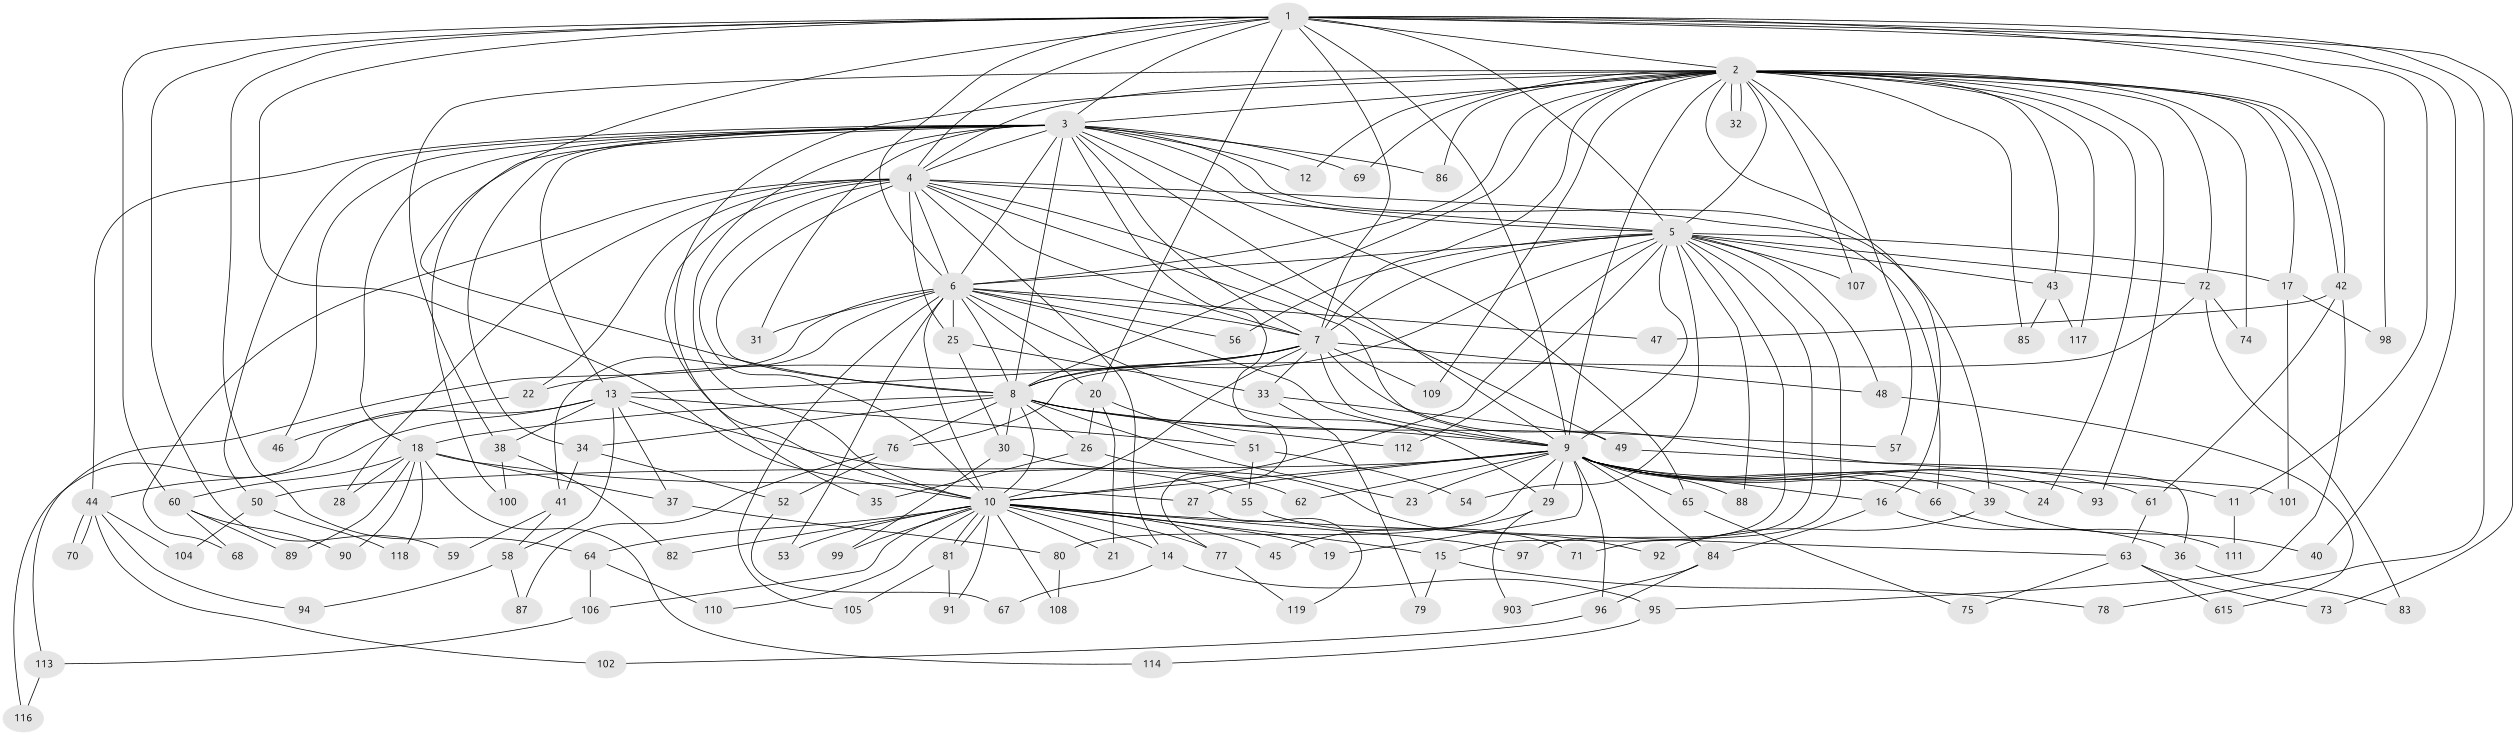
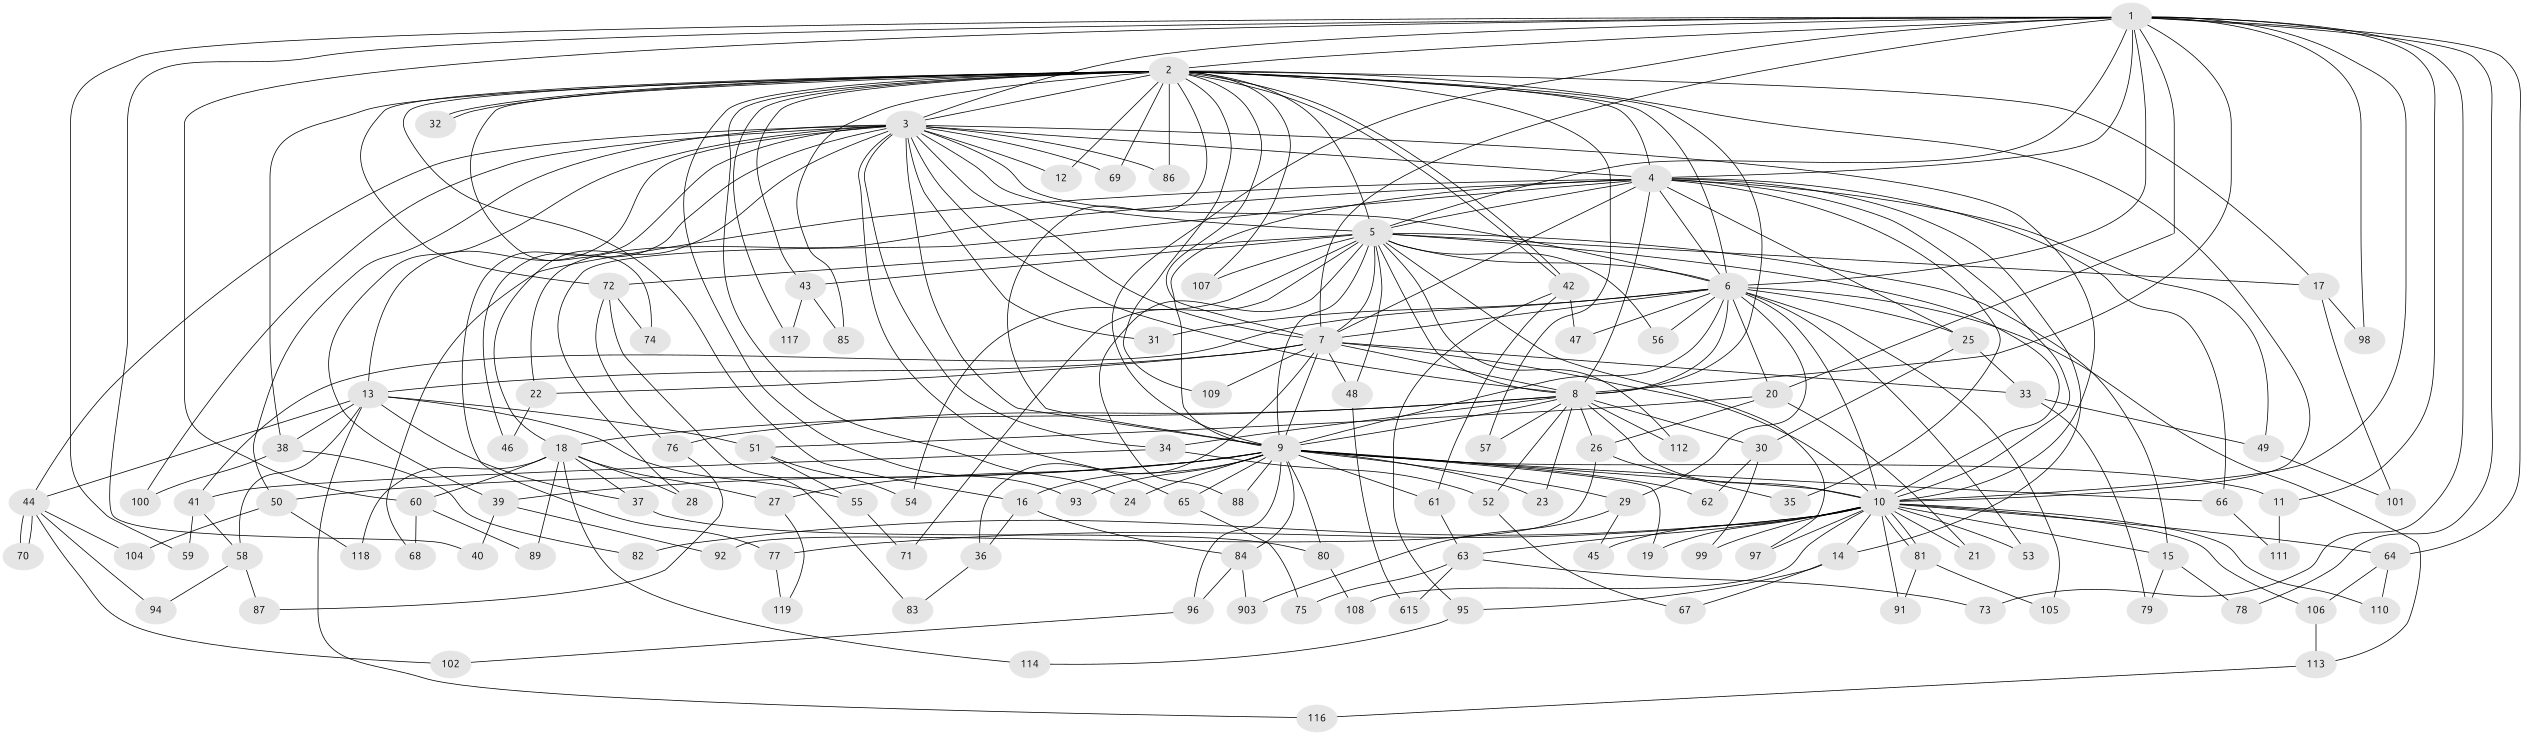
(839, 475) -> (1532, 449)
(346, 556) -> none
